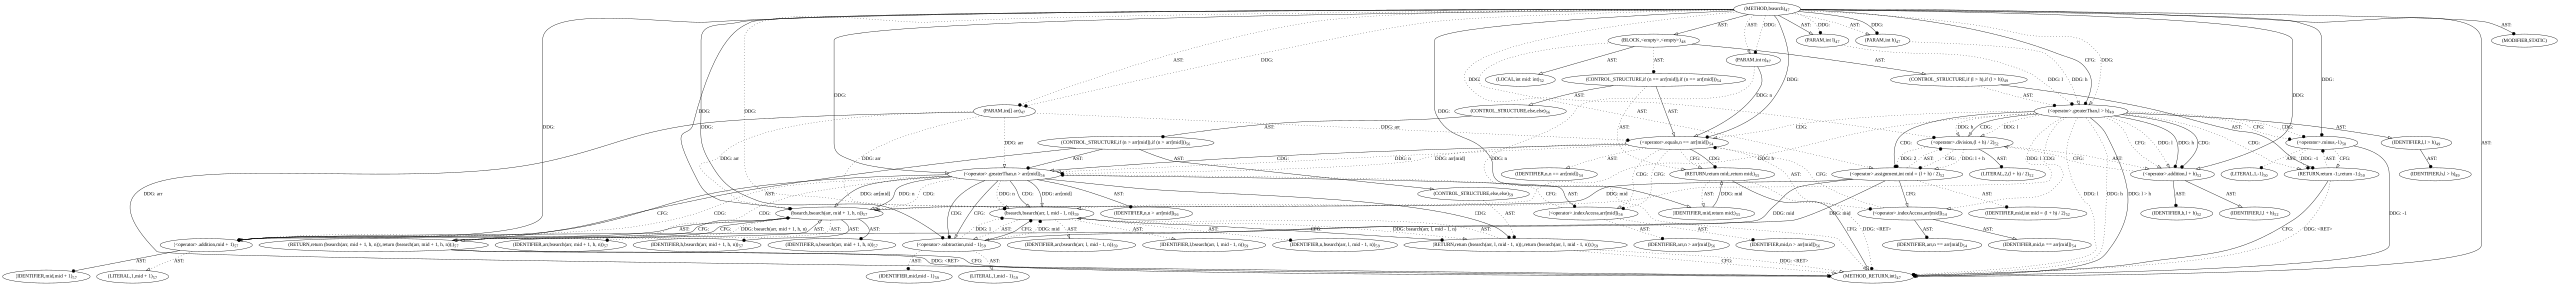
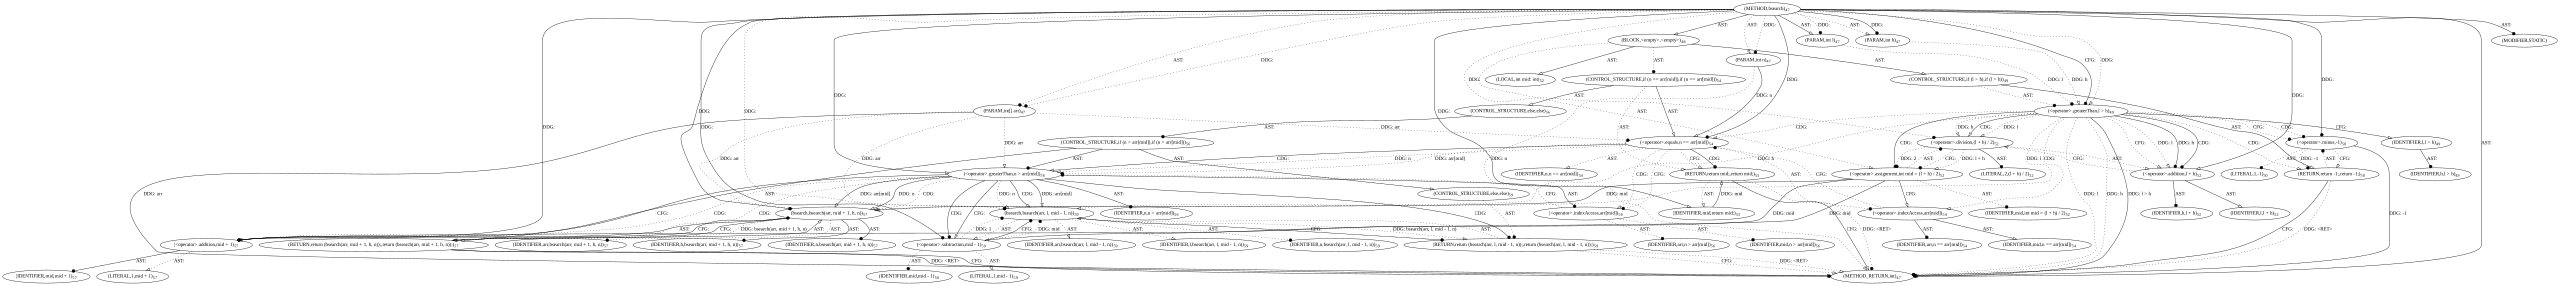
(2153, 110) -> (2153, 109)
(2342, 127) -> (2342, 127)
